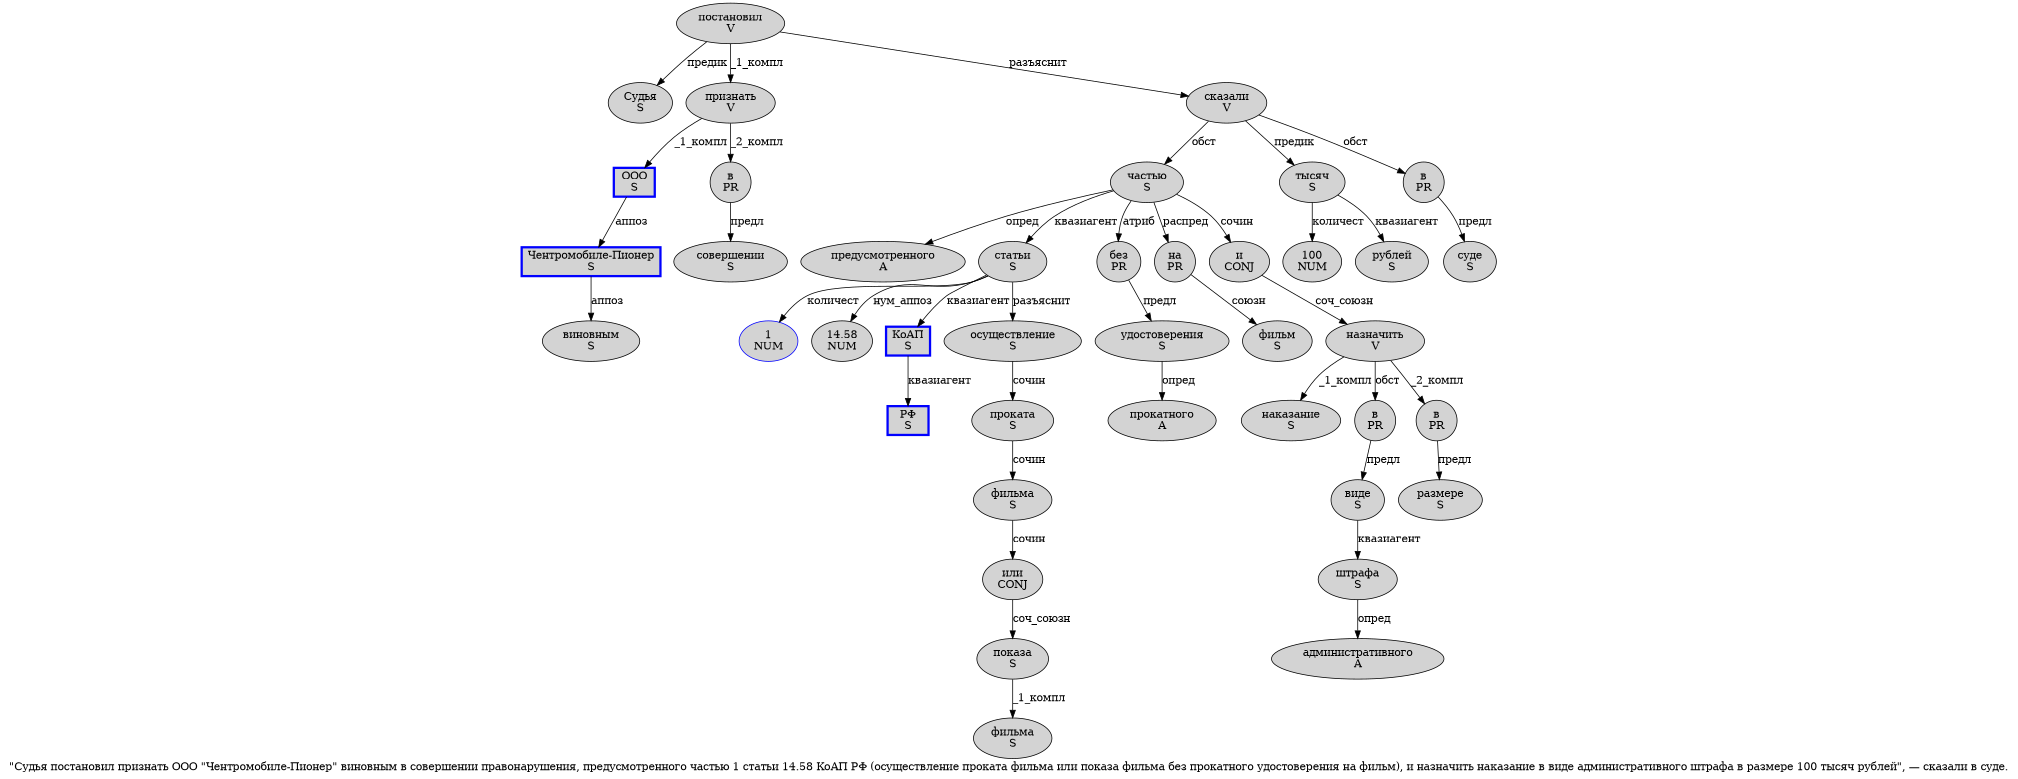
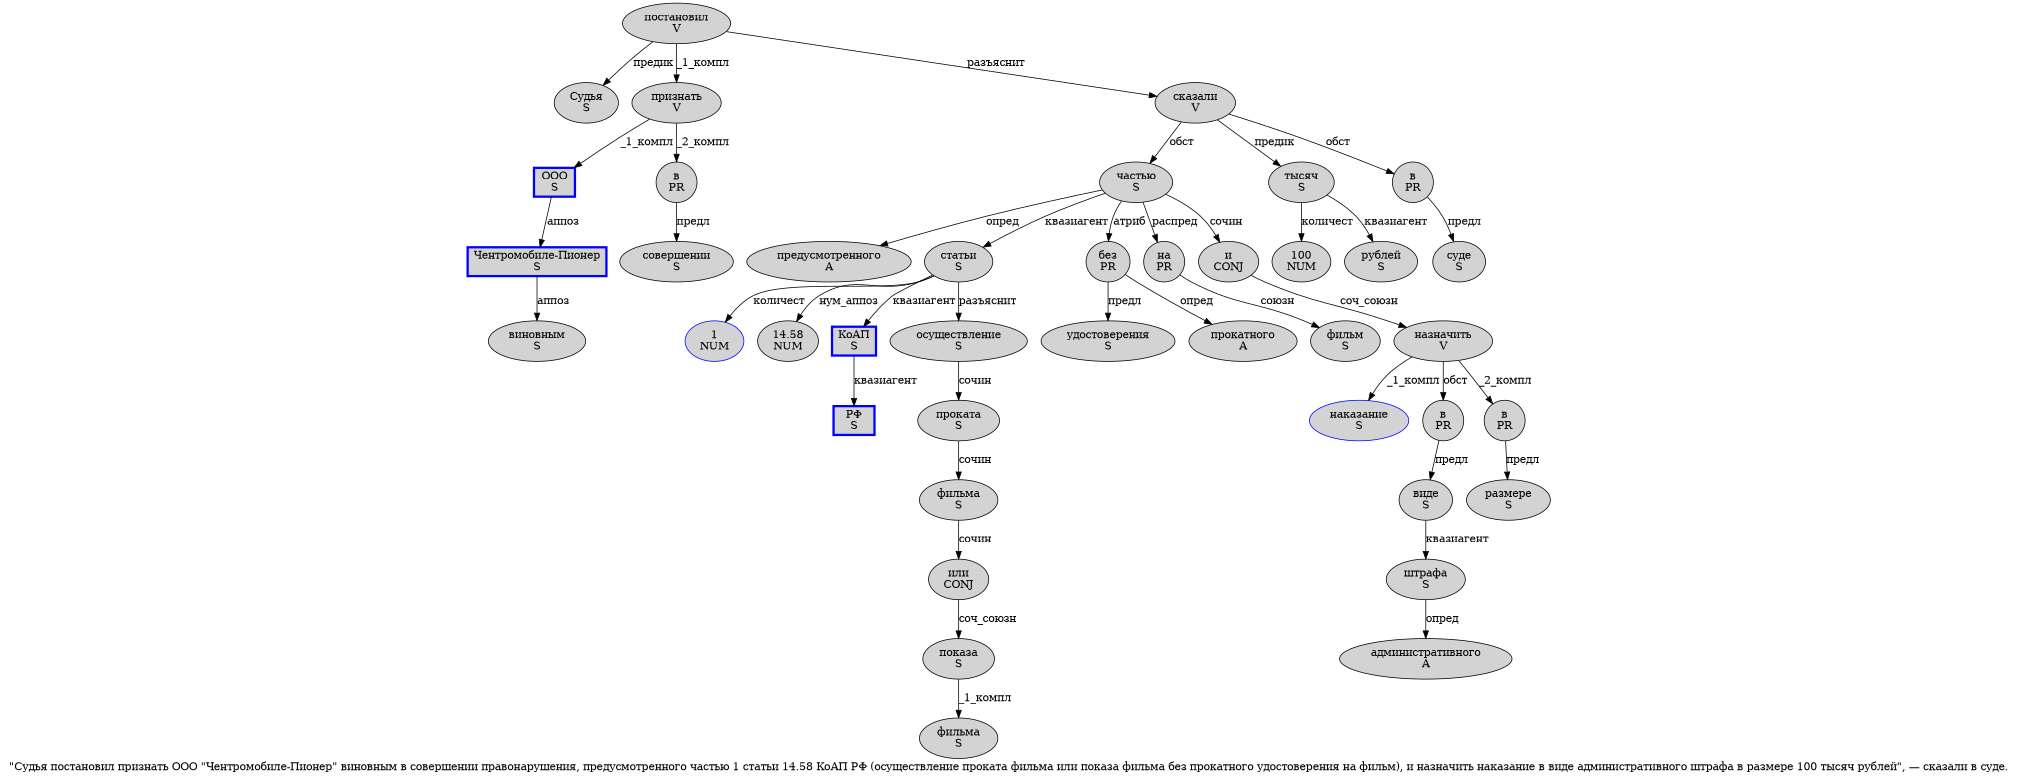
(1162, 377) -> (1165, 298)
(1291, 421) -> (1359, 421)
